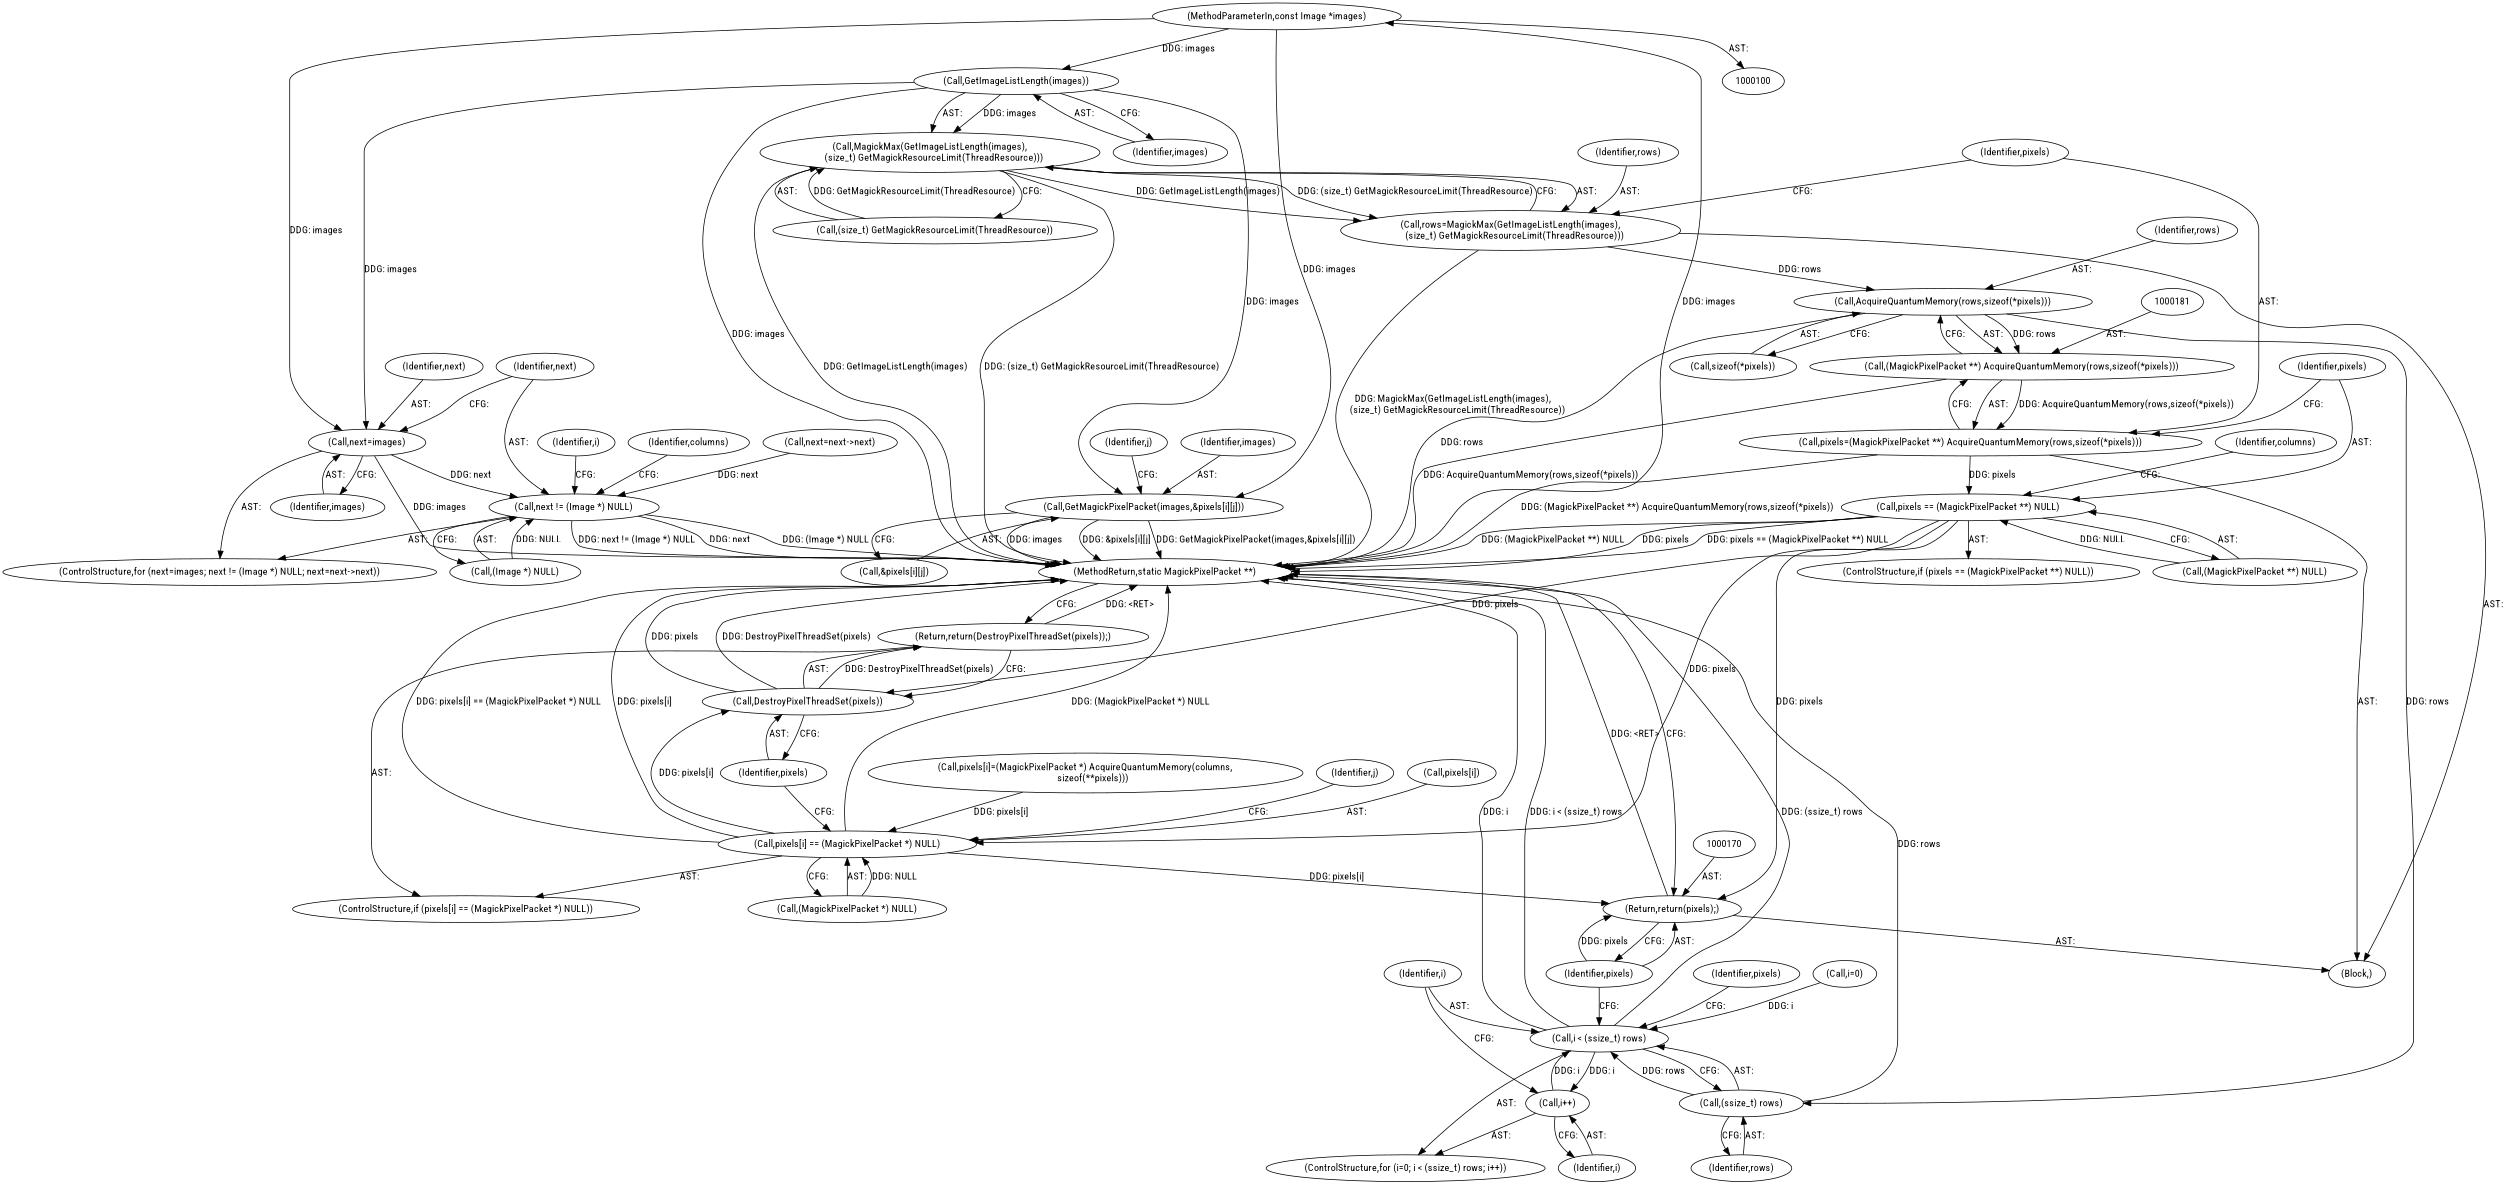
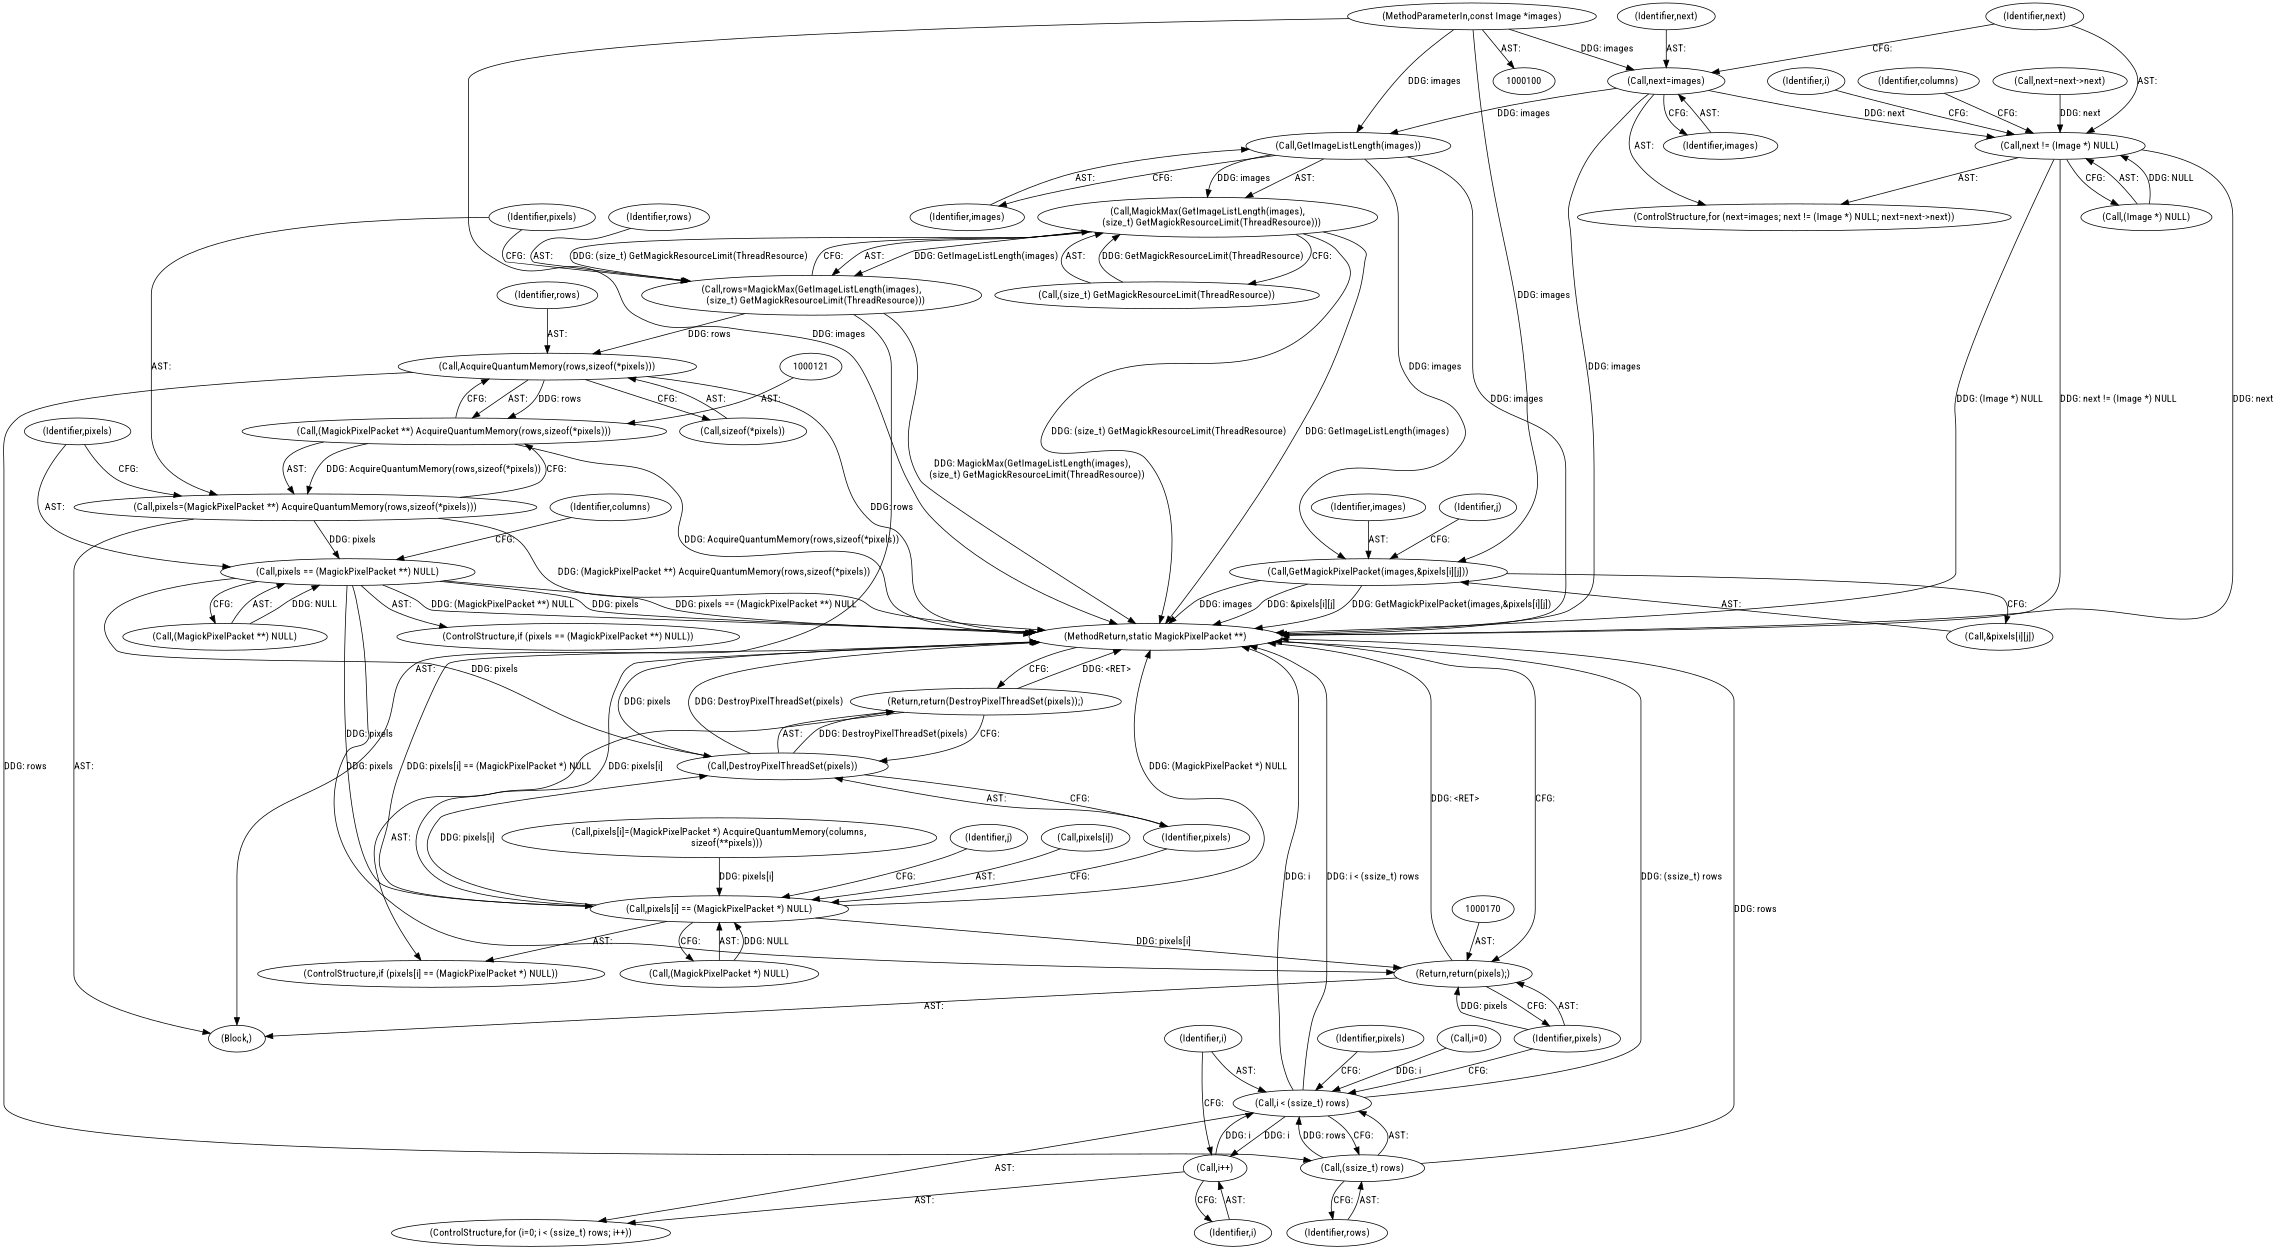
(499, 106) -> (1506, 106)
(2172, 302) -> (811, 367)
(1673, 315) -> (468, 121)
